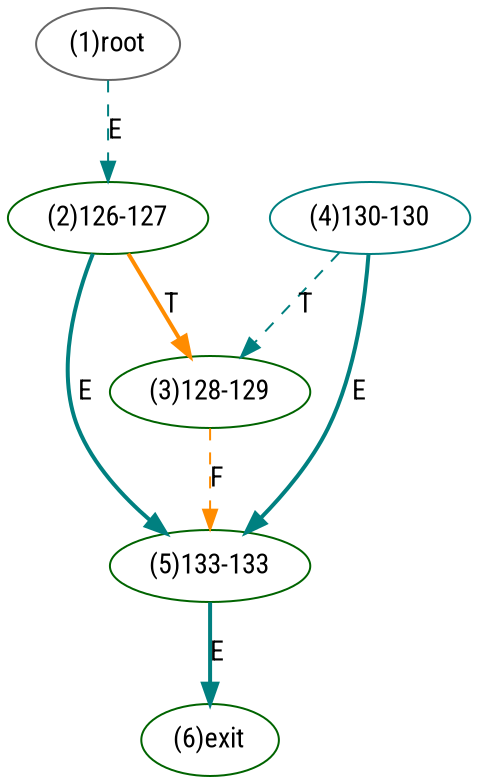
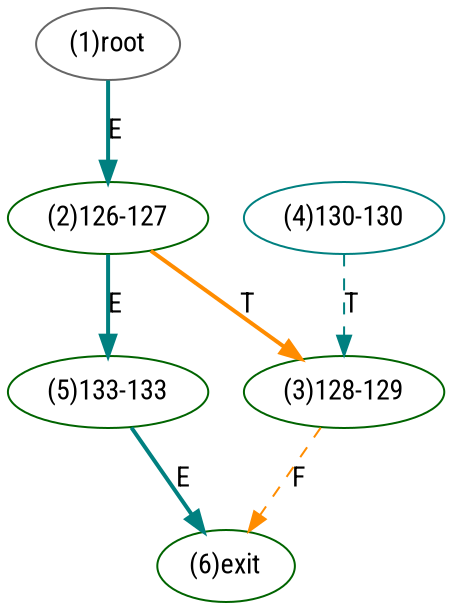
(108, 121) -> (108, 121)
(341, 397) -> none
(210, 469) -> (290, 471)
